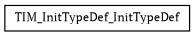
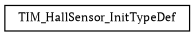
(97, 18) -> (97, 18)
